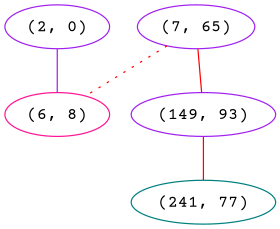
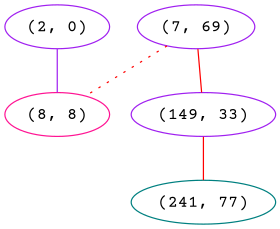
(196, 27) -> (196, 27)
(57, 114) -> (57, 114)
(203, 114) -> (203, 114)
